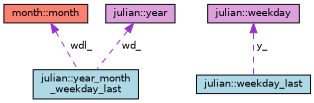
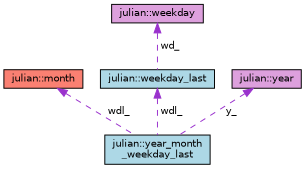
(46, 14) -> (43, 79)
(130, 46) -> (230, 112)
(261, 46) -> (169, 46)
none -> (157, 117)
